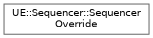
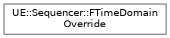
(77, 19) -> (85, 19)
